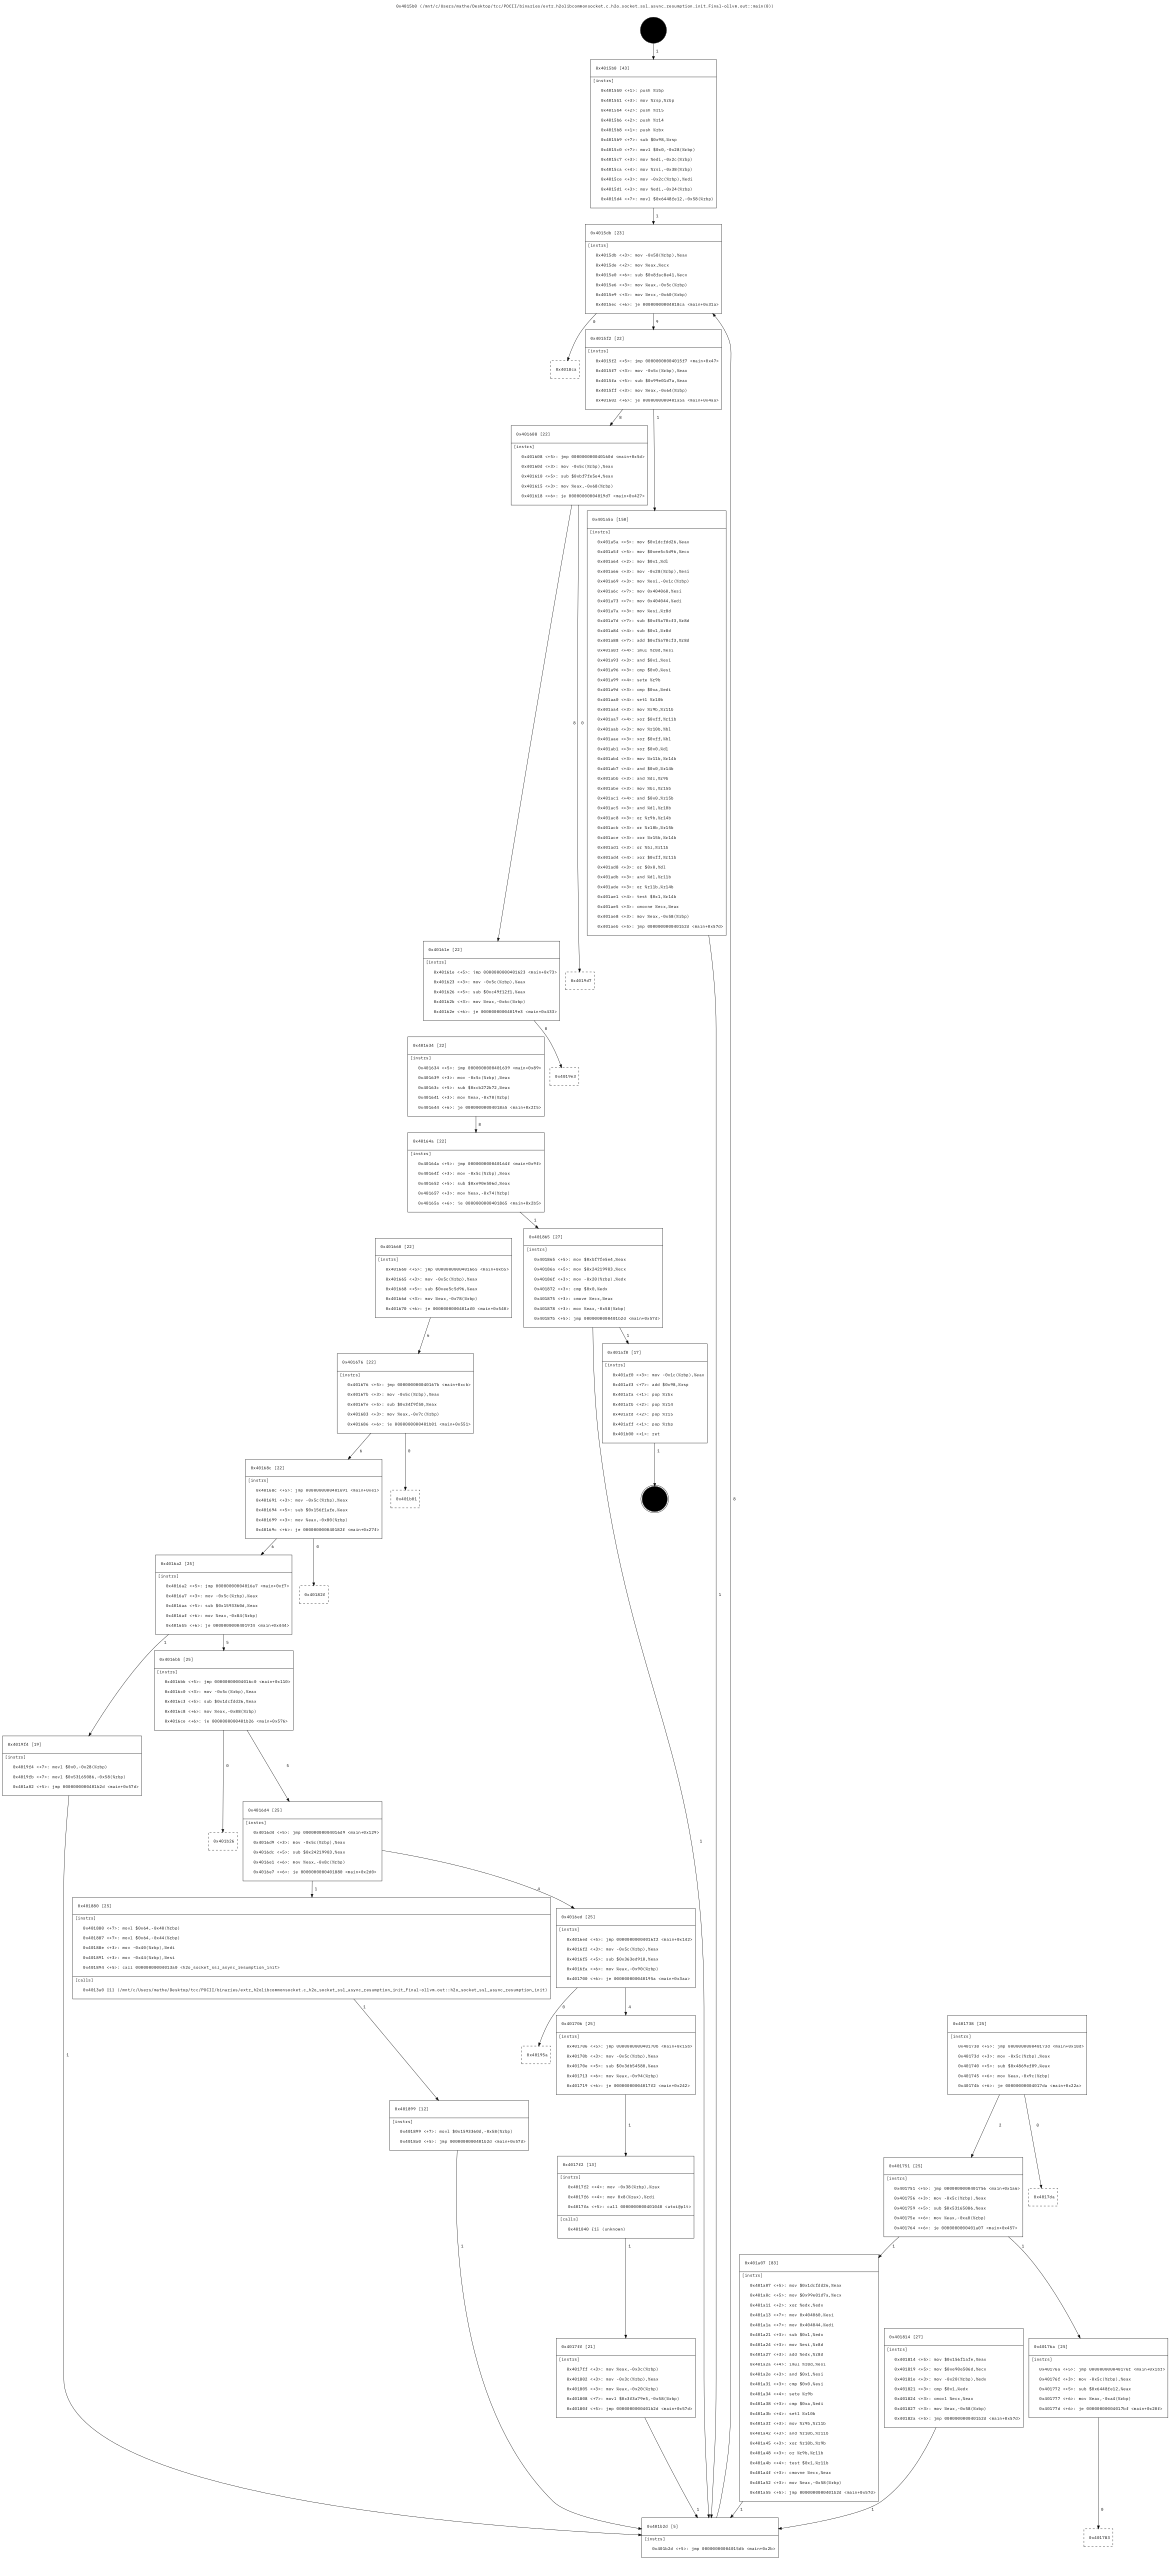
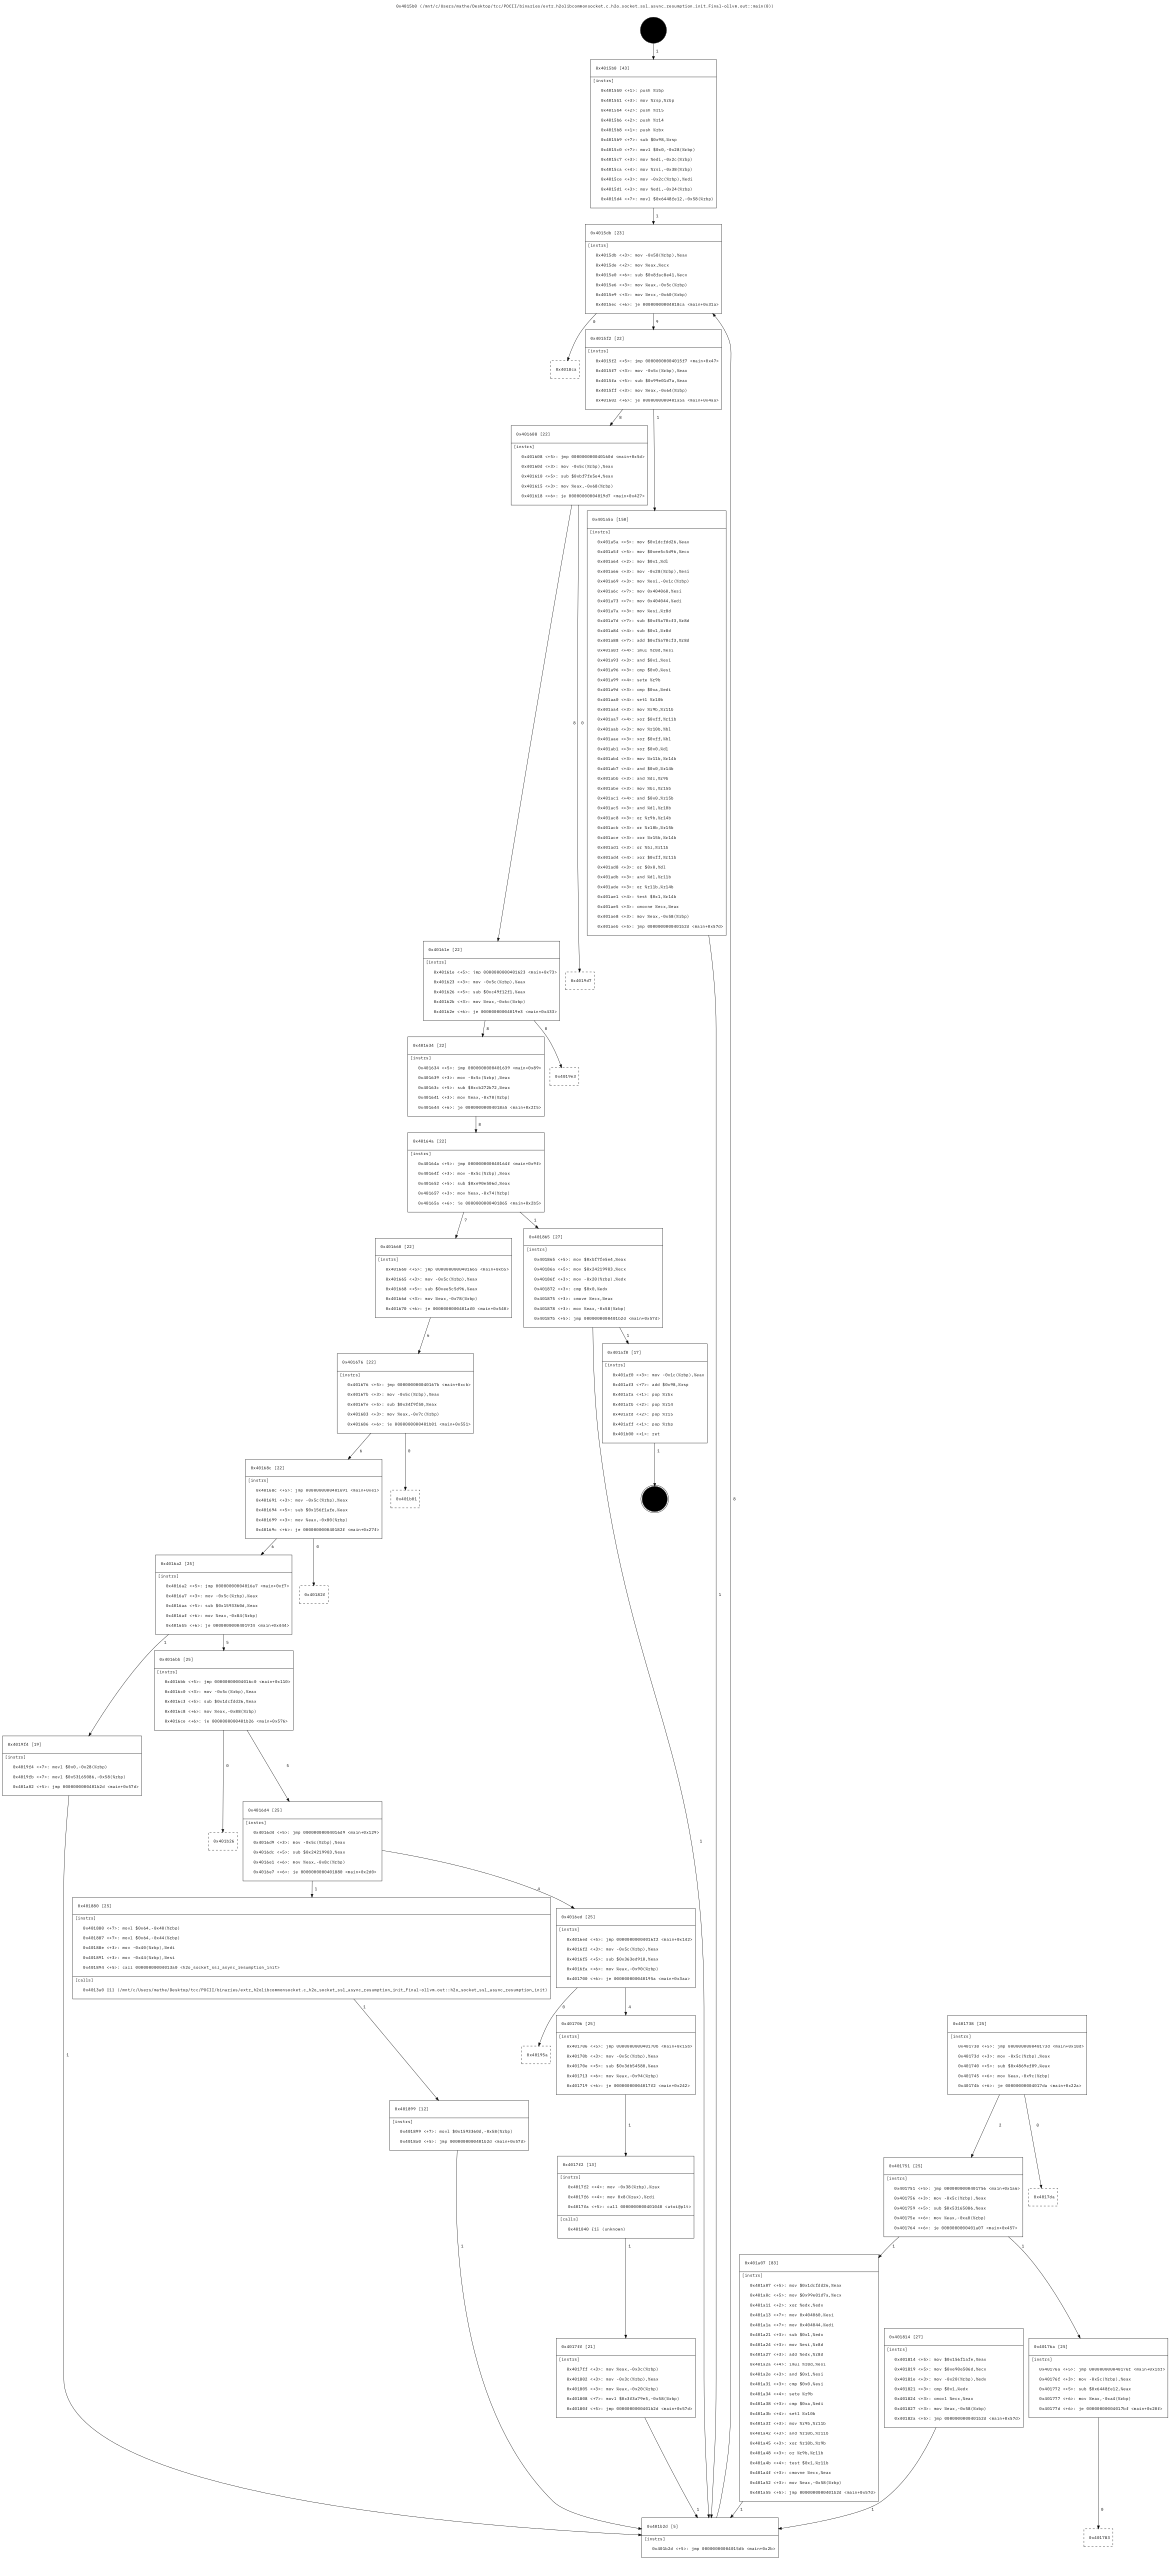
none -> (484, 1027)
none -> (460, 1224)
